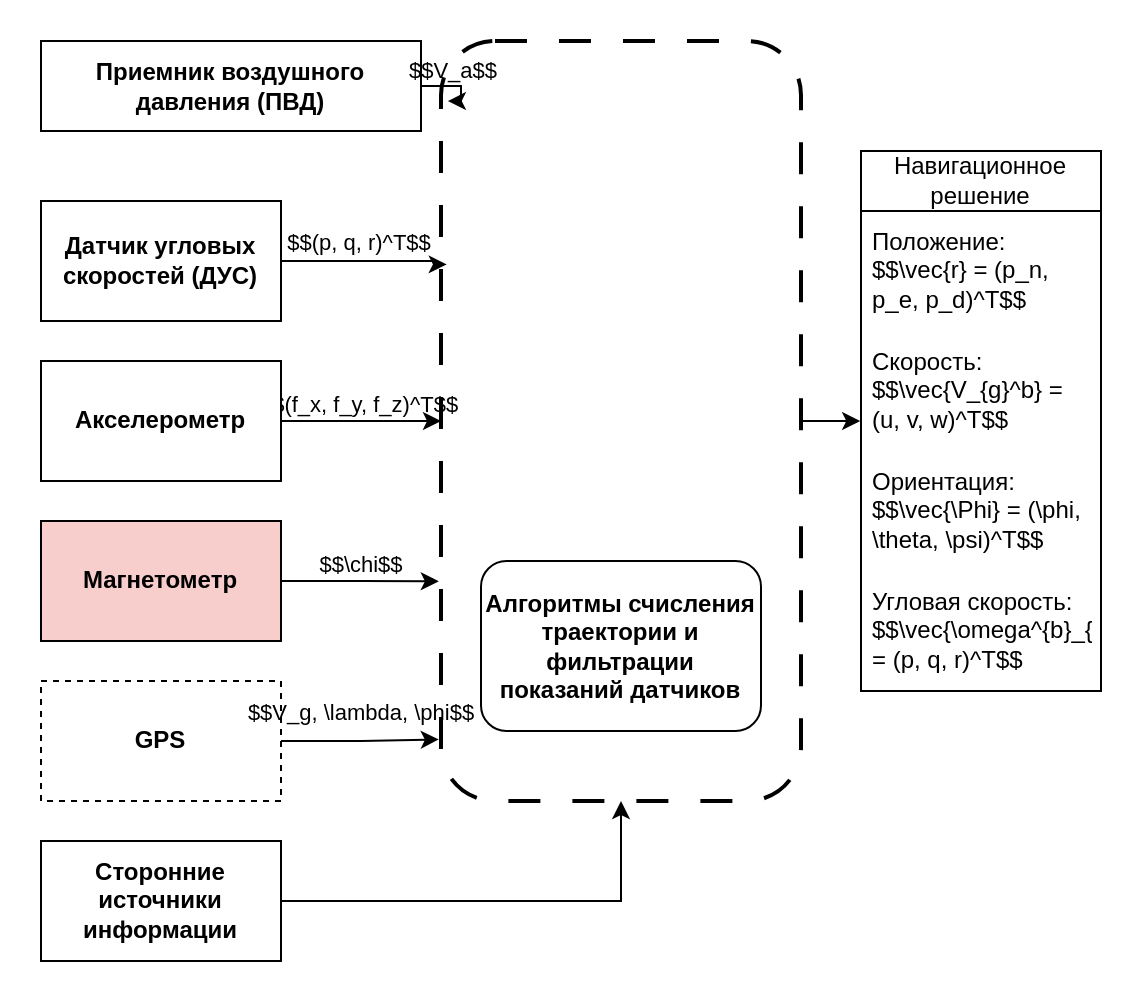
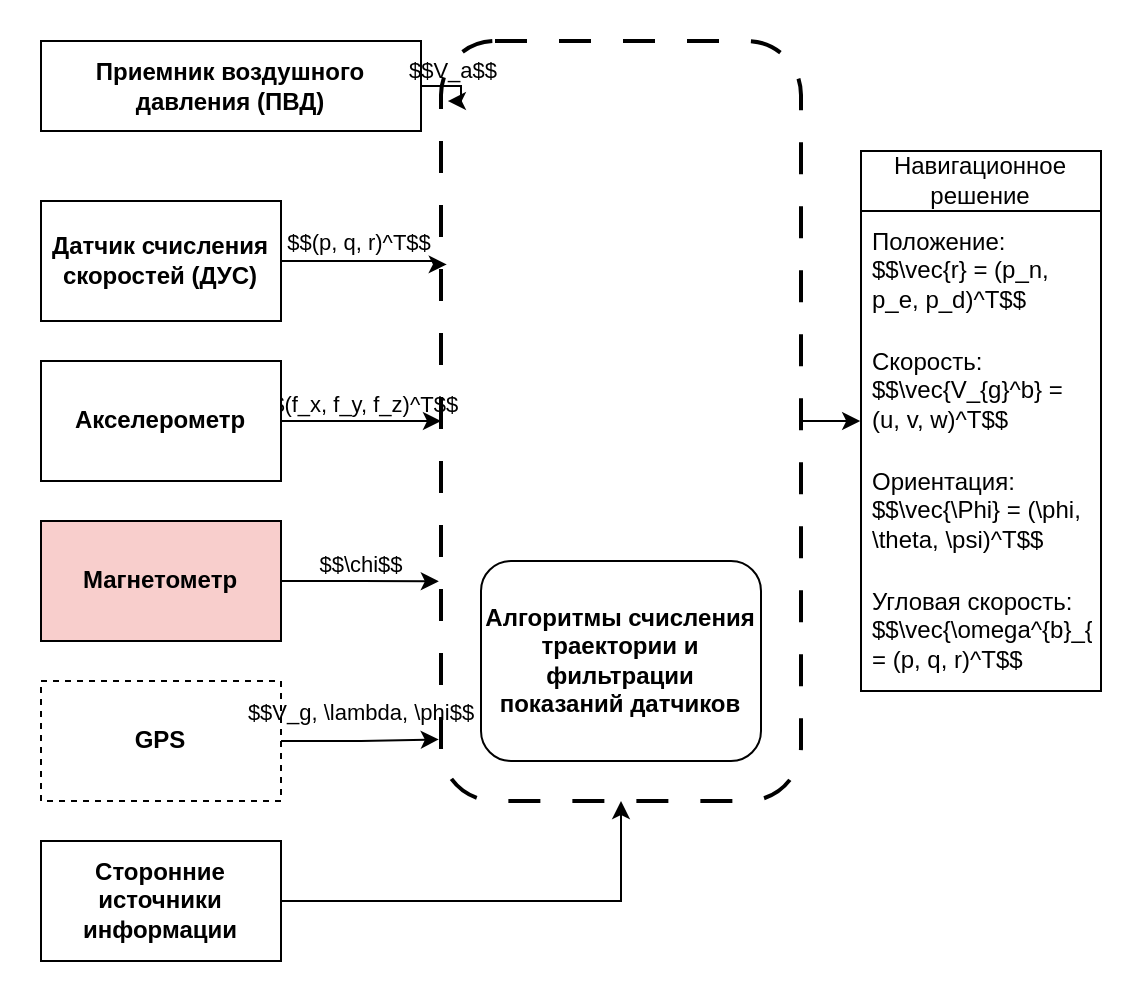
(161, 261) -> (161, 261)
(621, 646) -> (621, 661)
